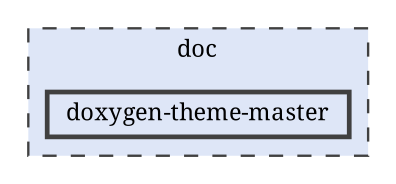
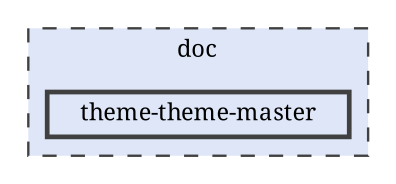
(198, 114) -> (198, 114)
